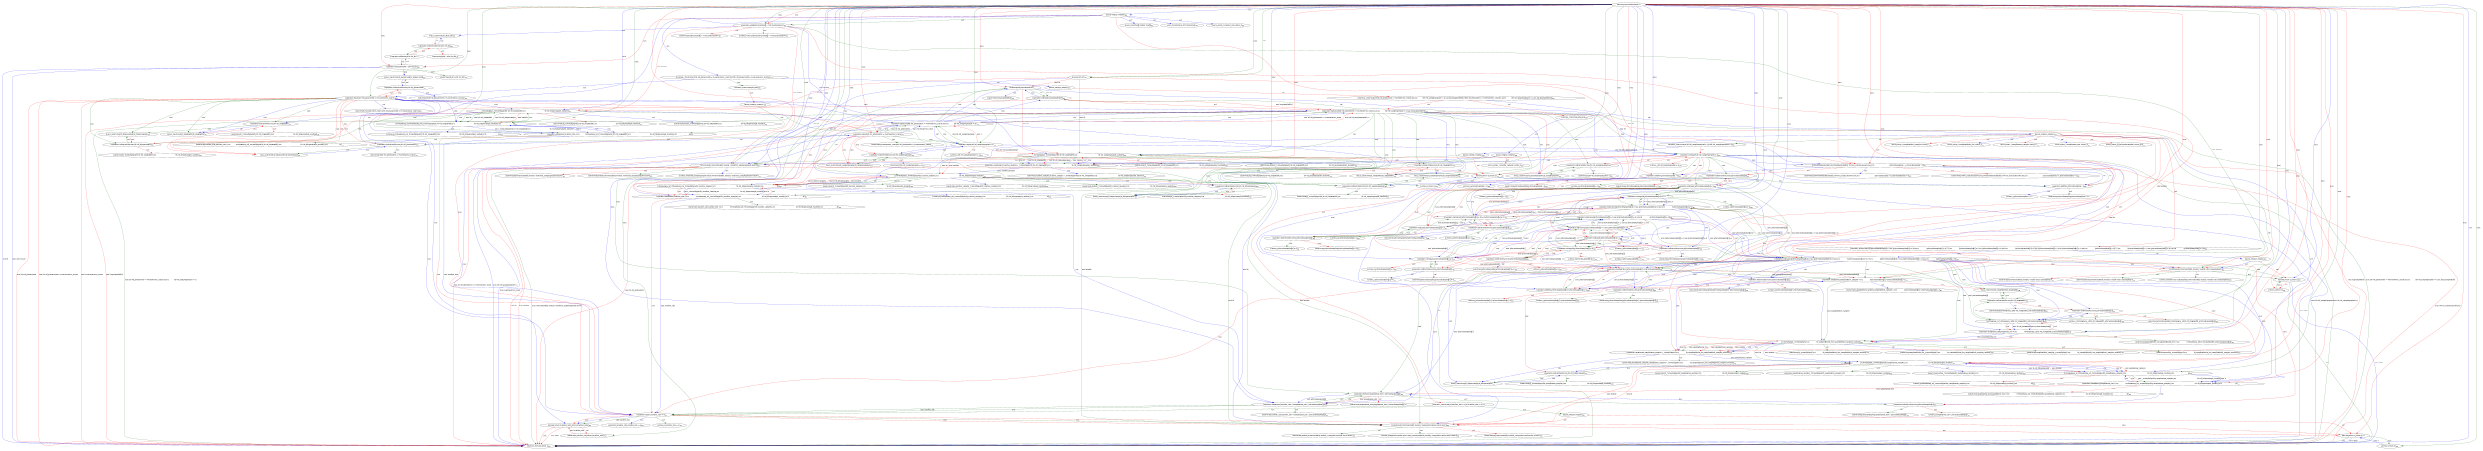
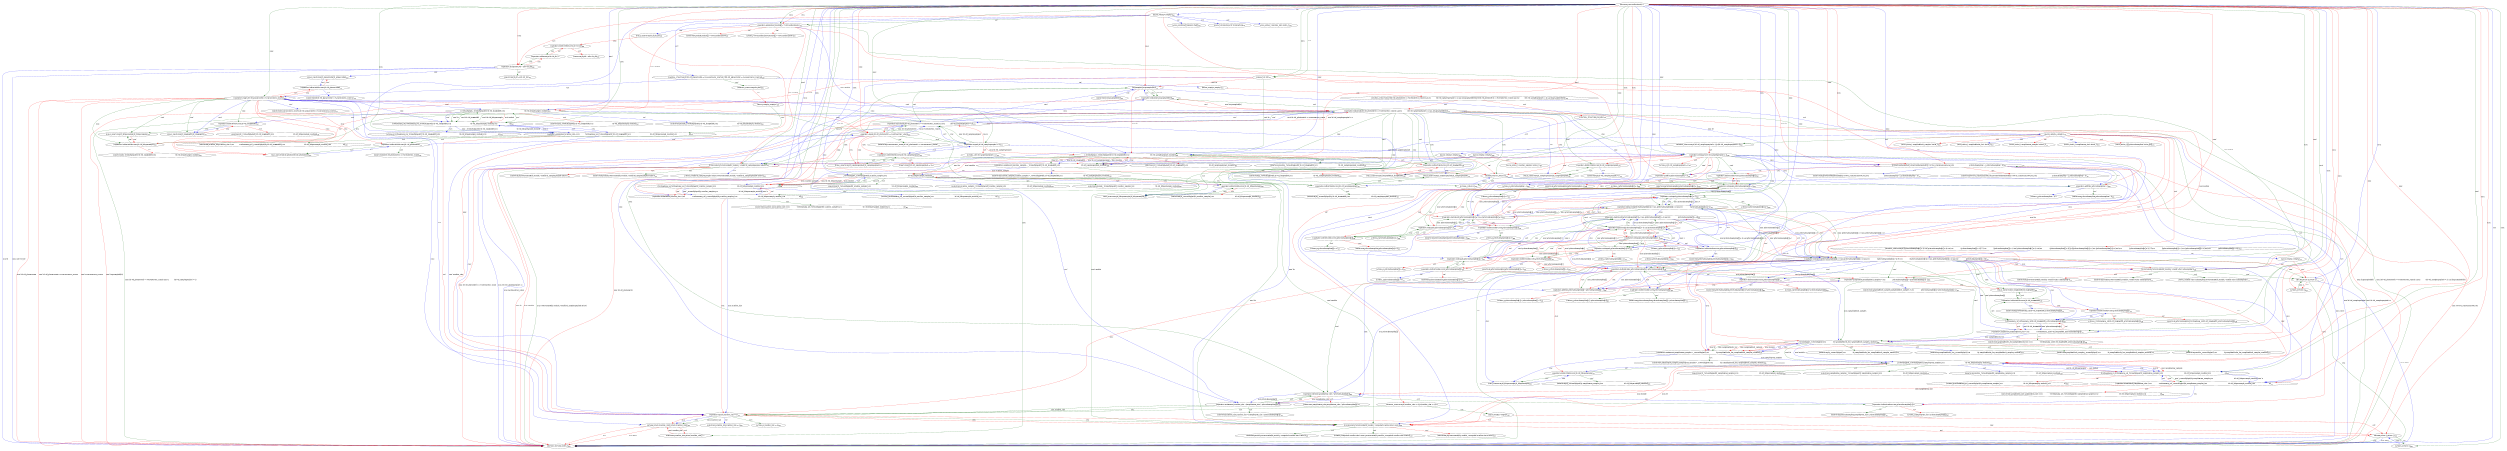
(439, 42) -> none
(2091, 161) -> (2104, 155)
